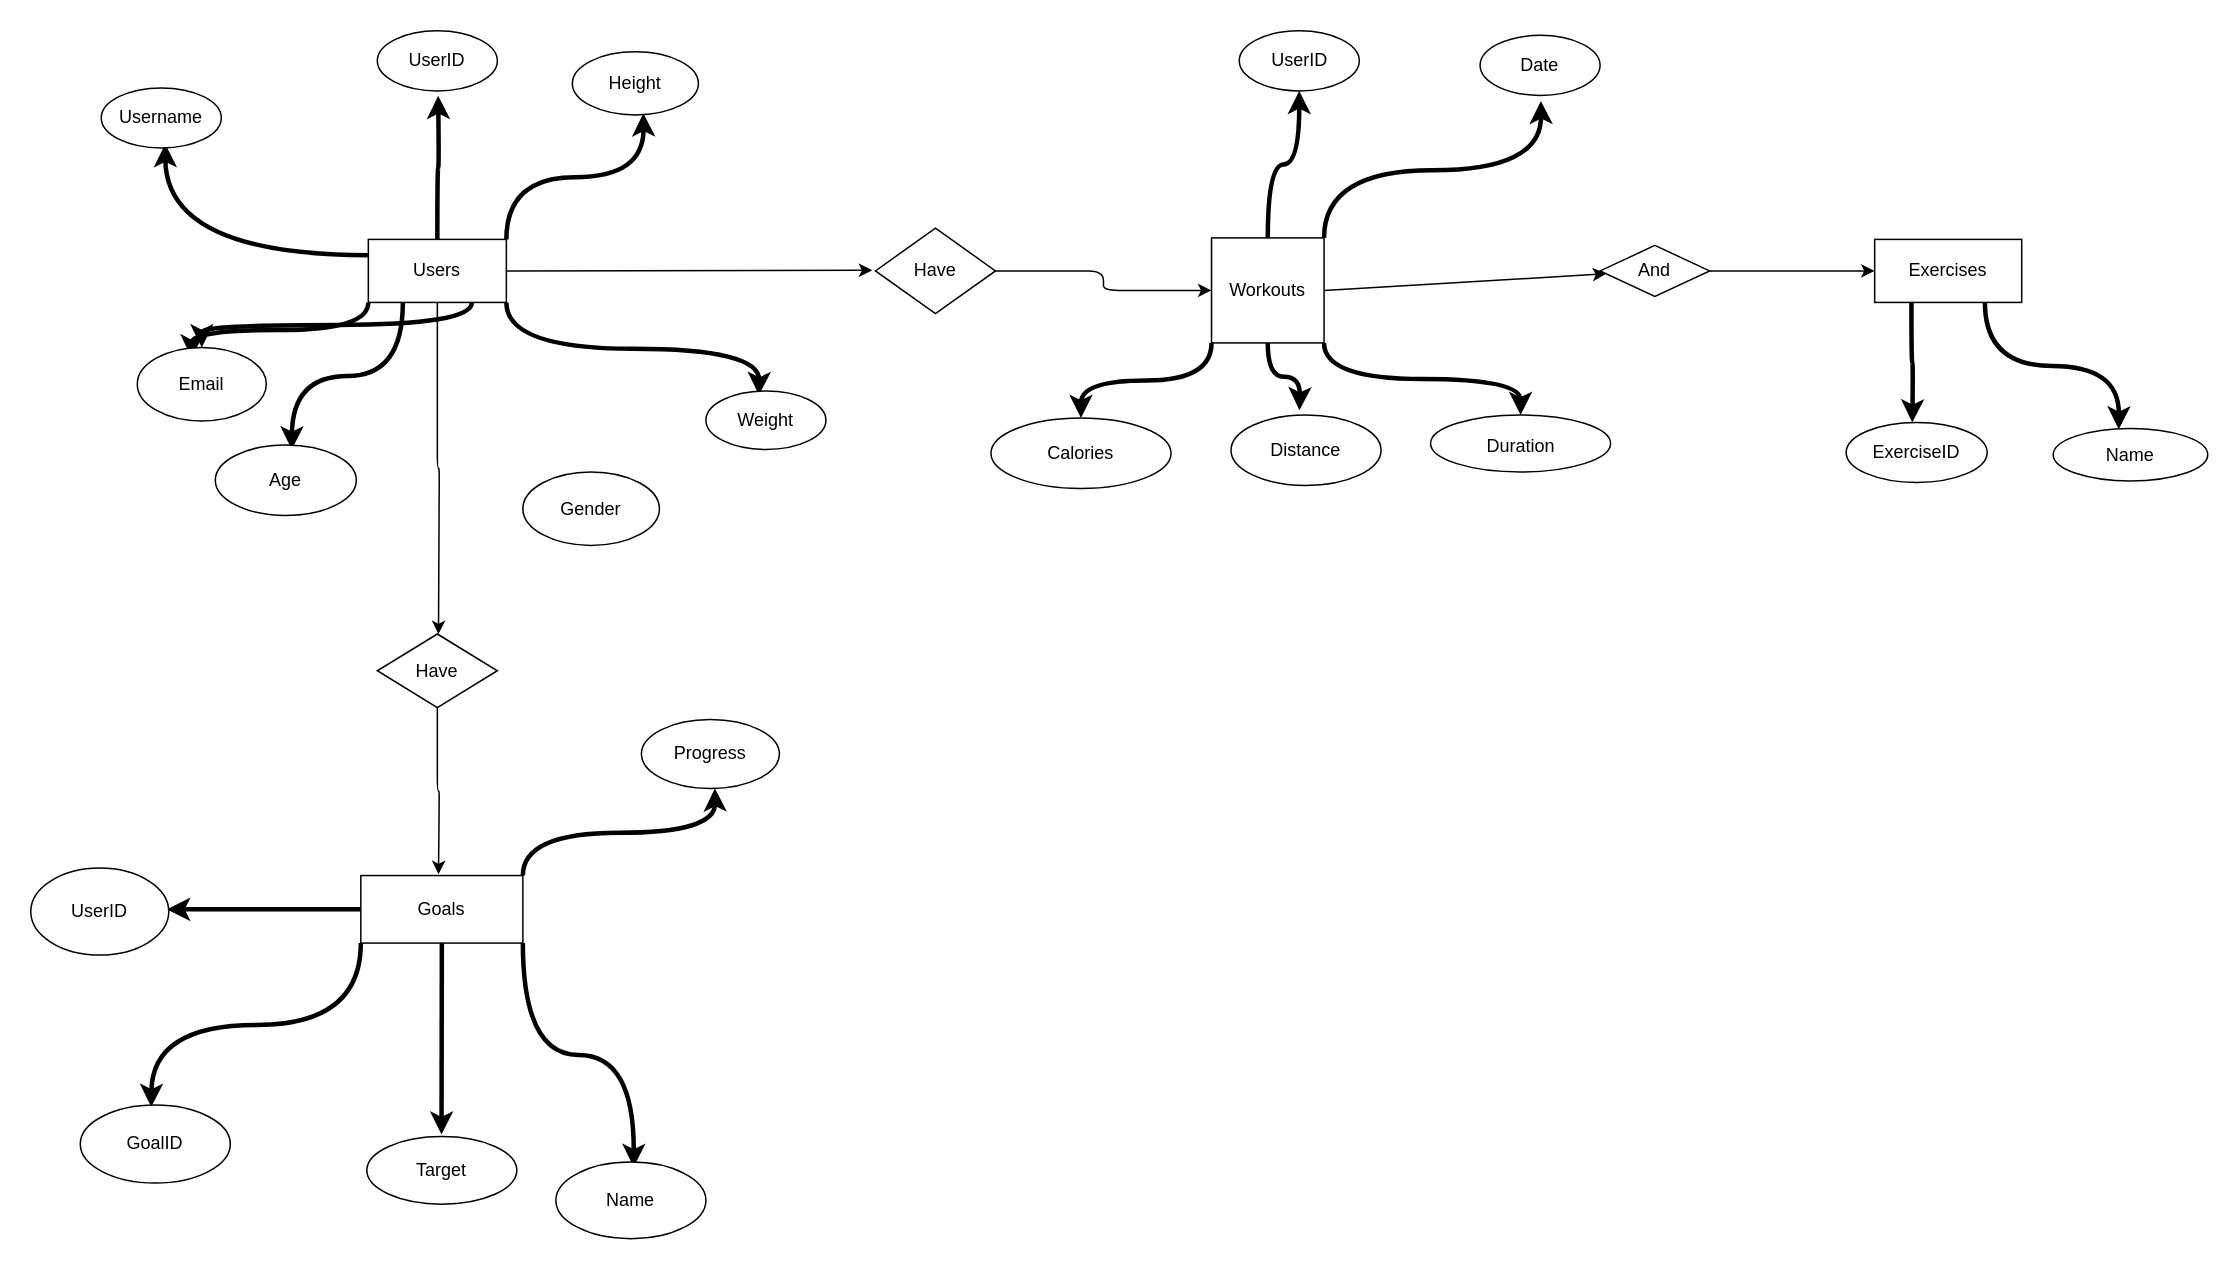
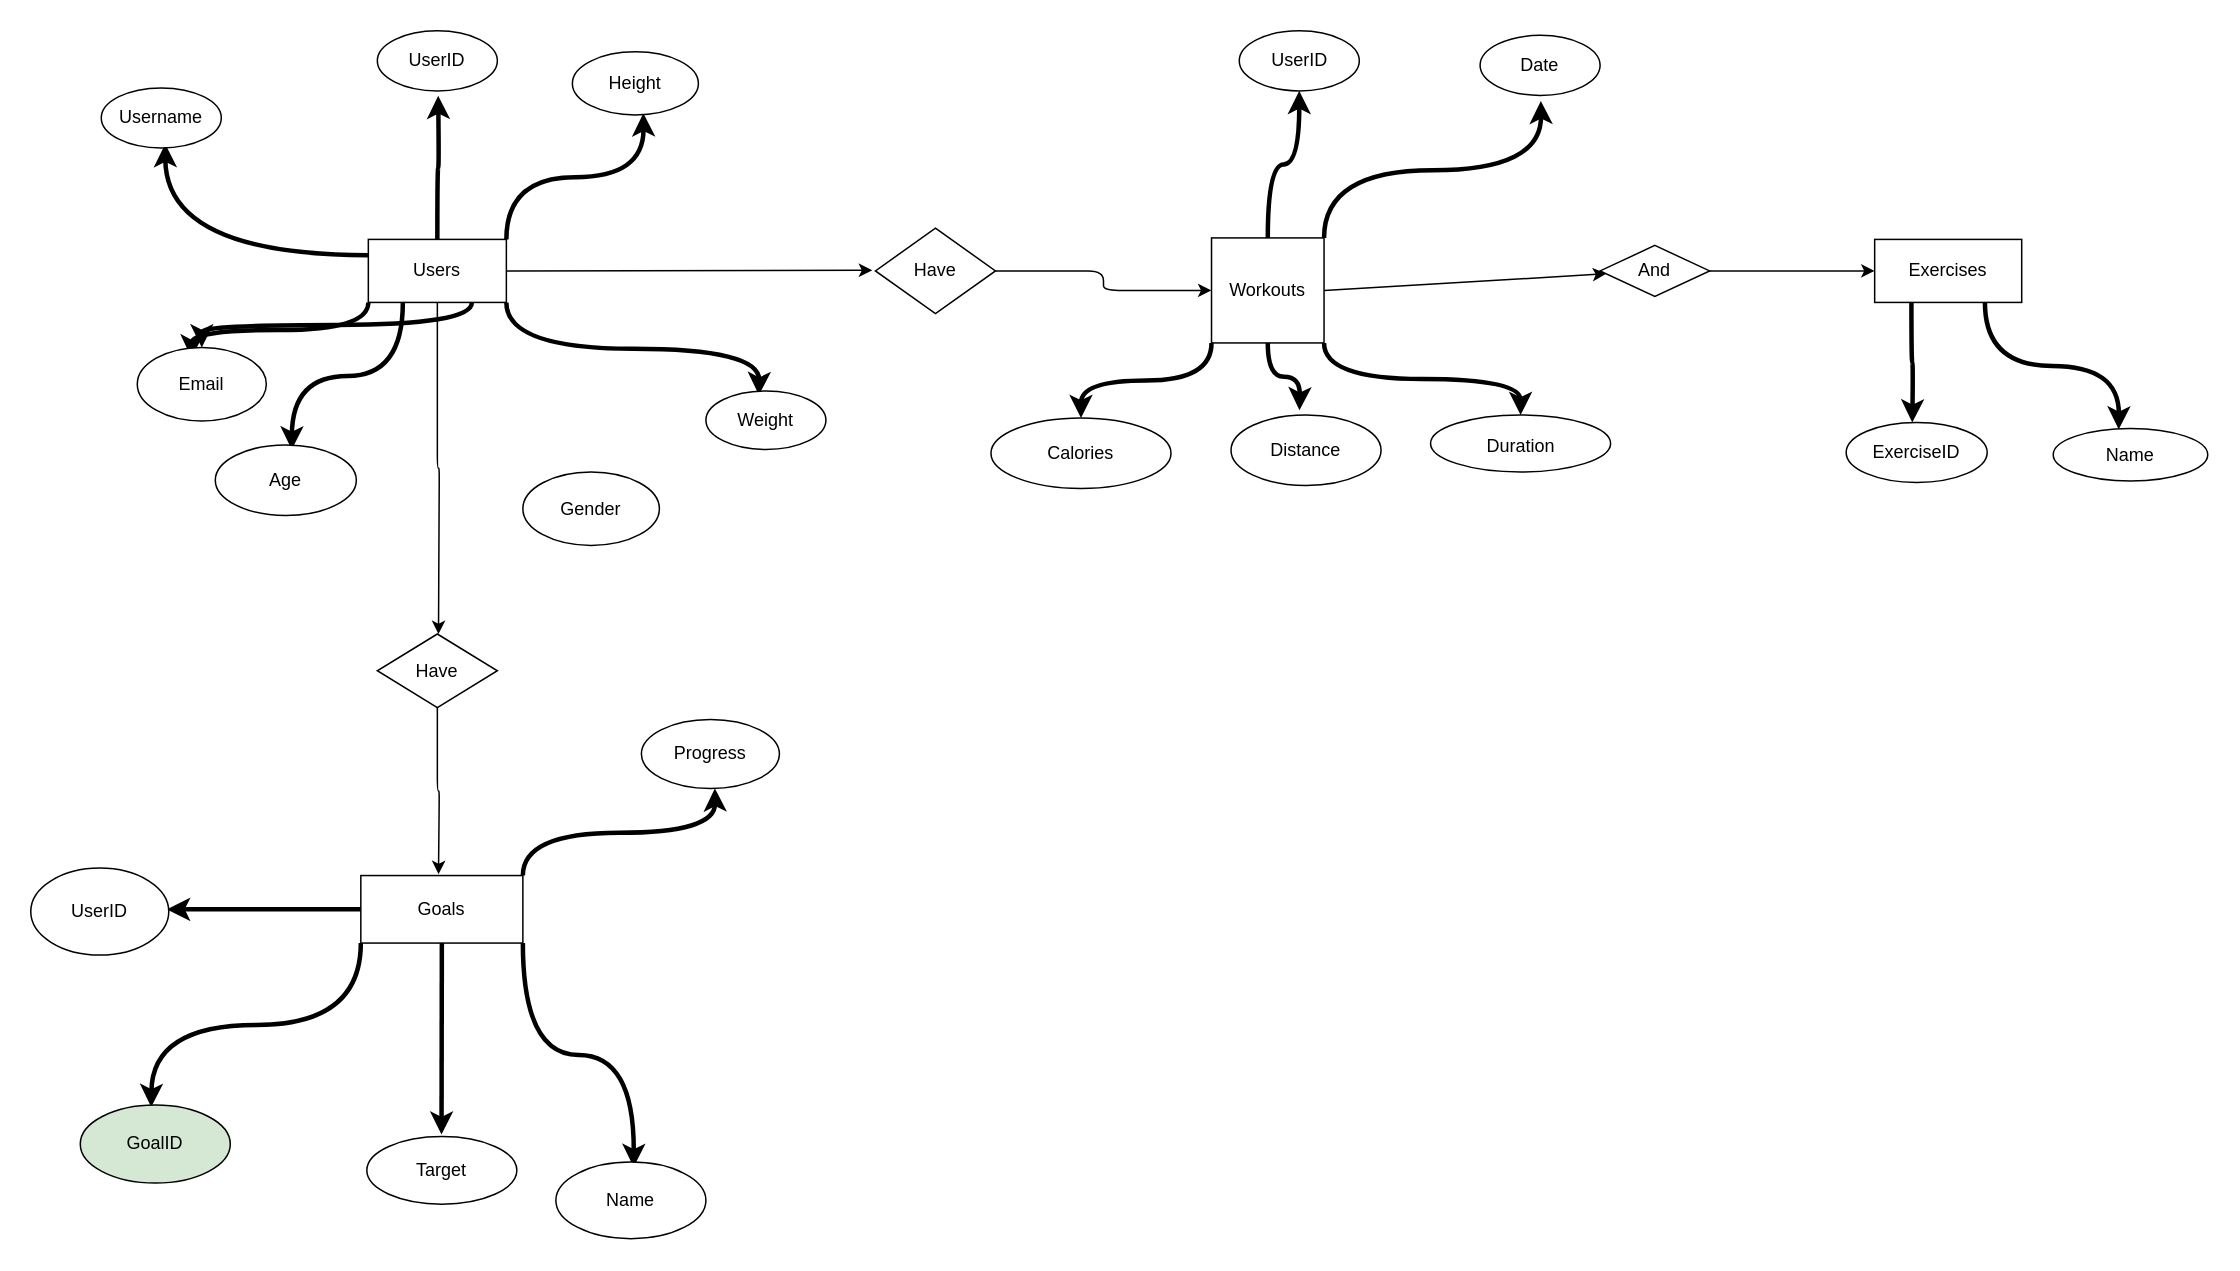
(155, 1144) -> (155, 1144)
